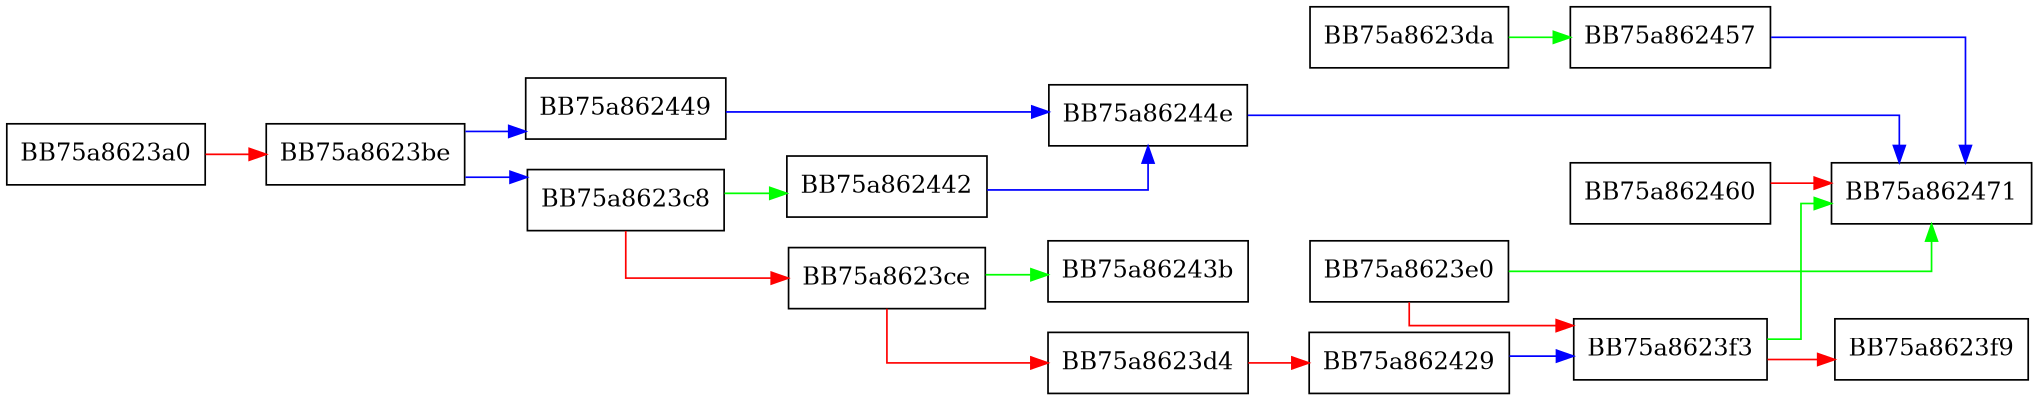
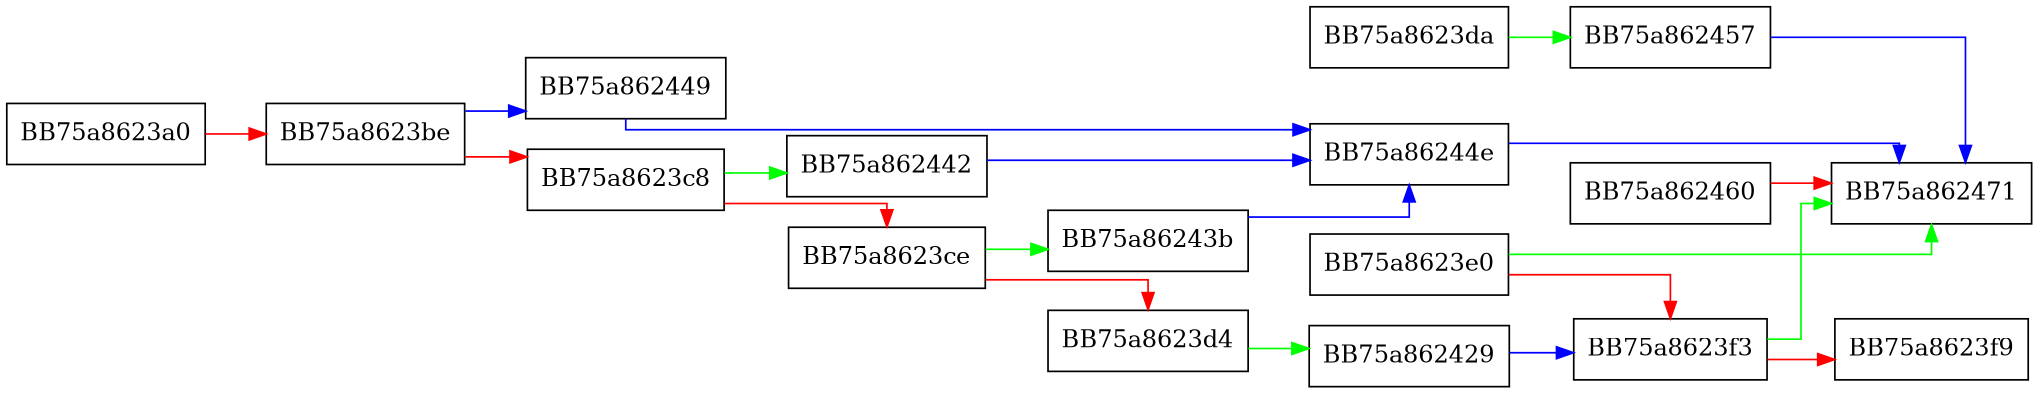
(488, 177) -> (488, 157)
none -> (1336, 217)
(1270, 363) -> (1270, 348)
